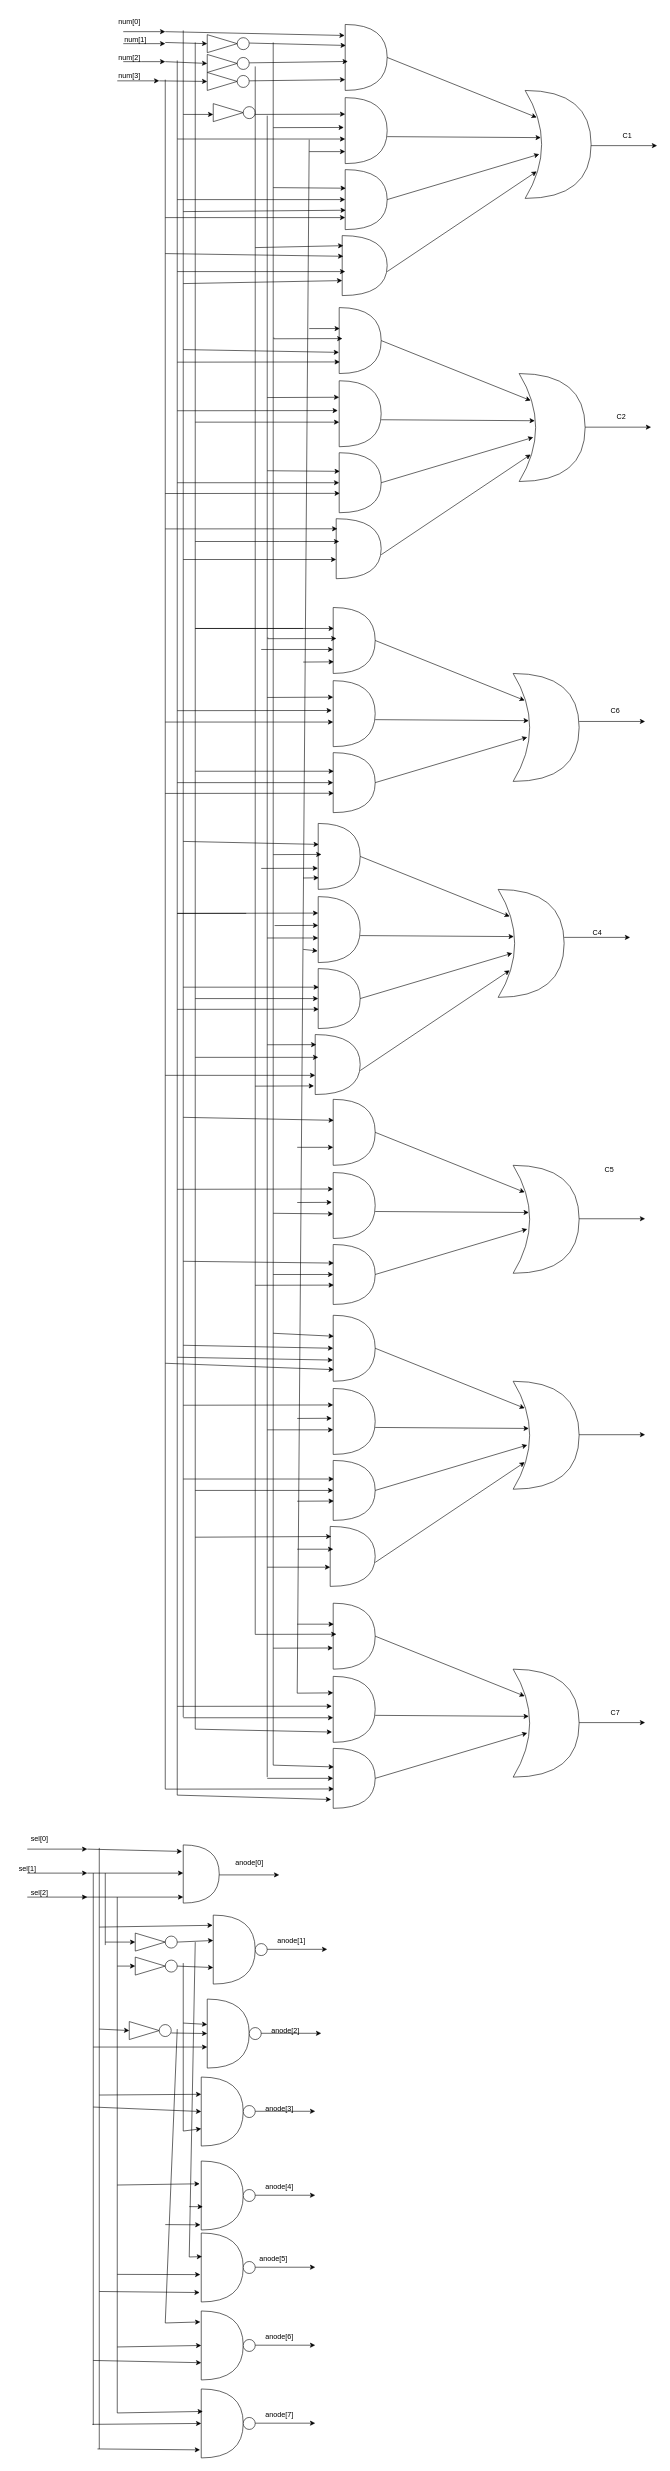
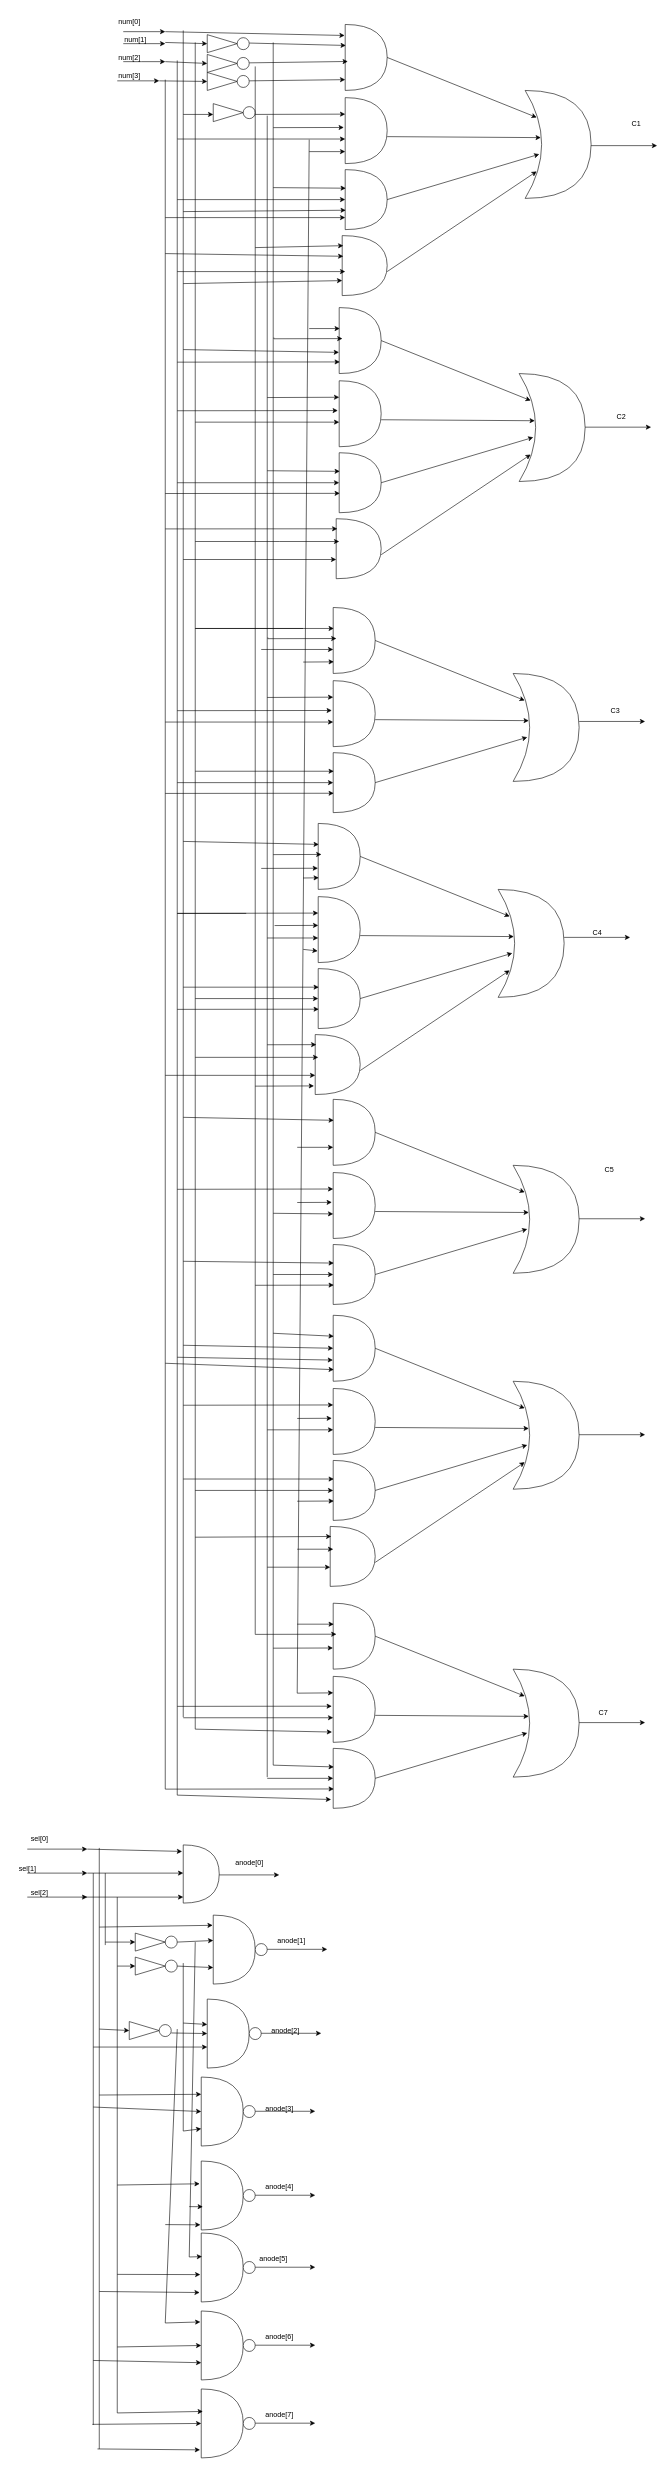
(627, 135) -> (636, 123)
(616, 711) -> (616, 711)
(615, 1713) -> (603, 1713)
